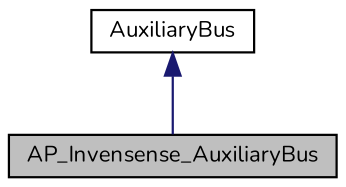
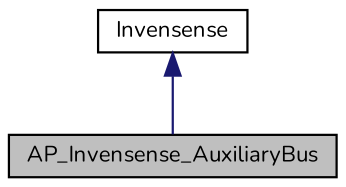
(173, 31) -> (173, 31)
